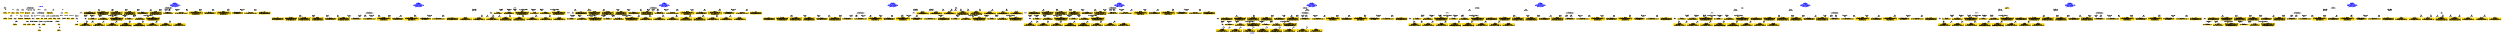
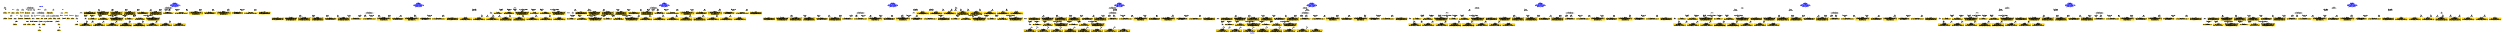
none -> (1113, 8)
(2007, 8) -> (2007, 8)
